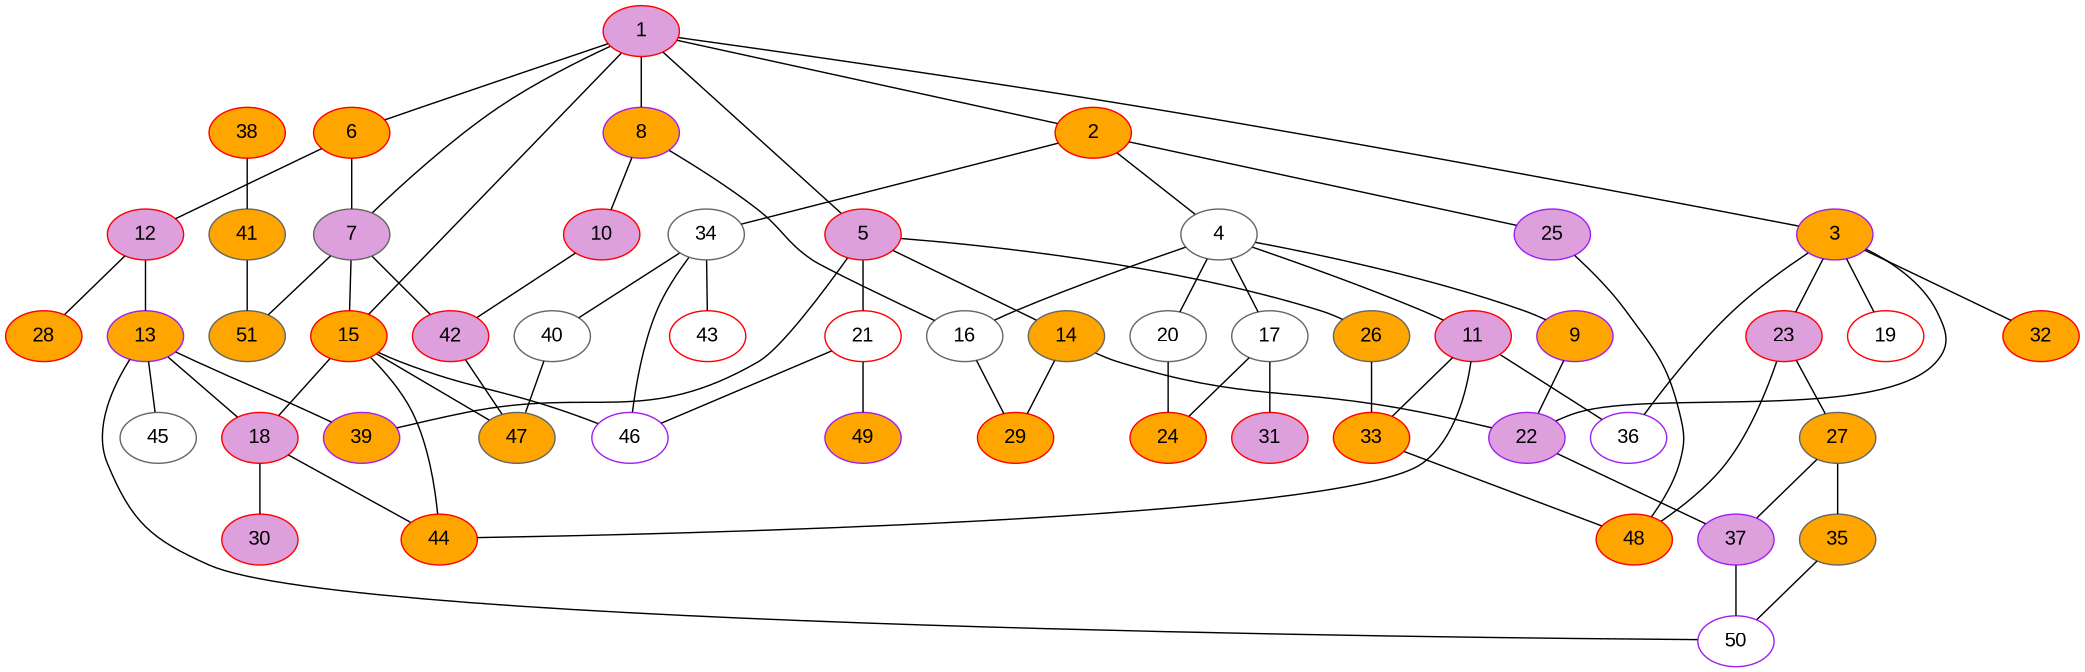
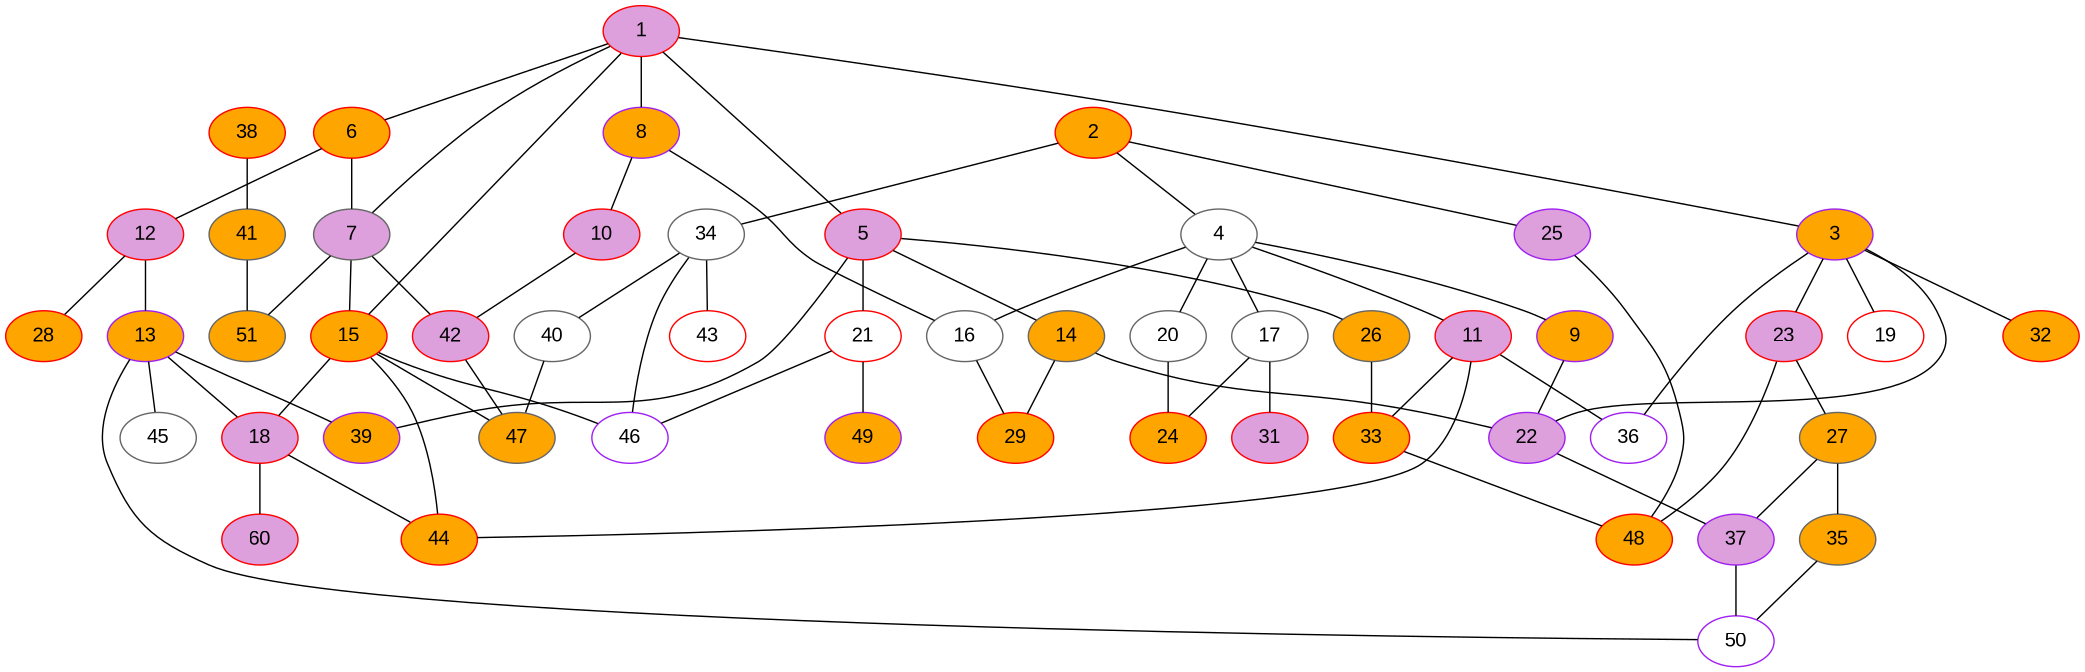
(867, 82) -> none
(260, 540) -> (260, 540)
